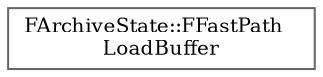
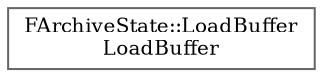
(161, 39) -> (161, 39)
